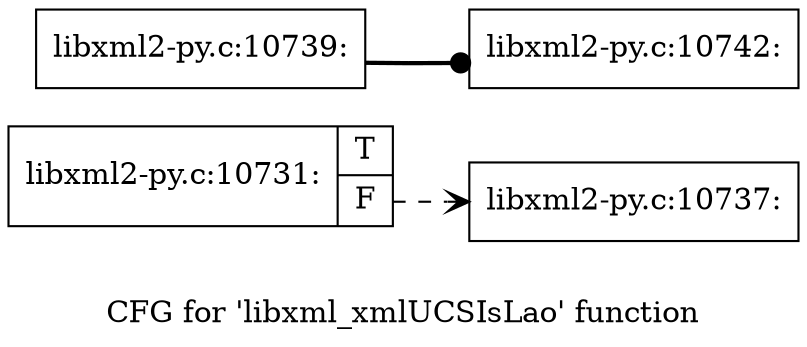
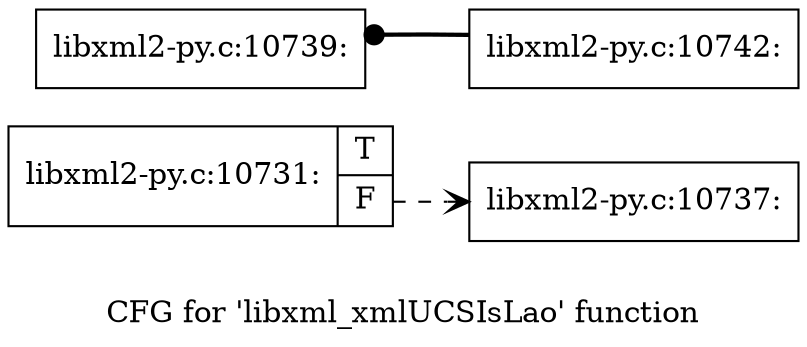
(409, 63) -> (426, 35)
